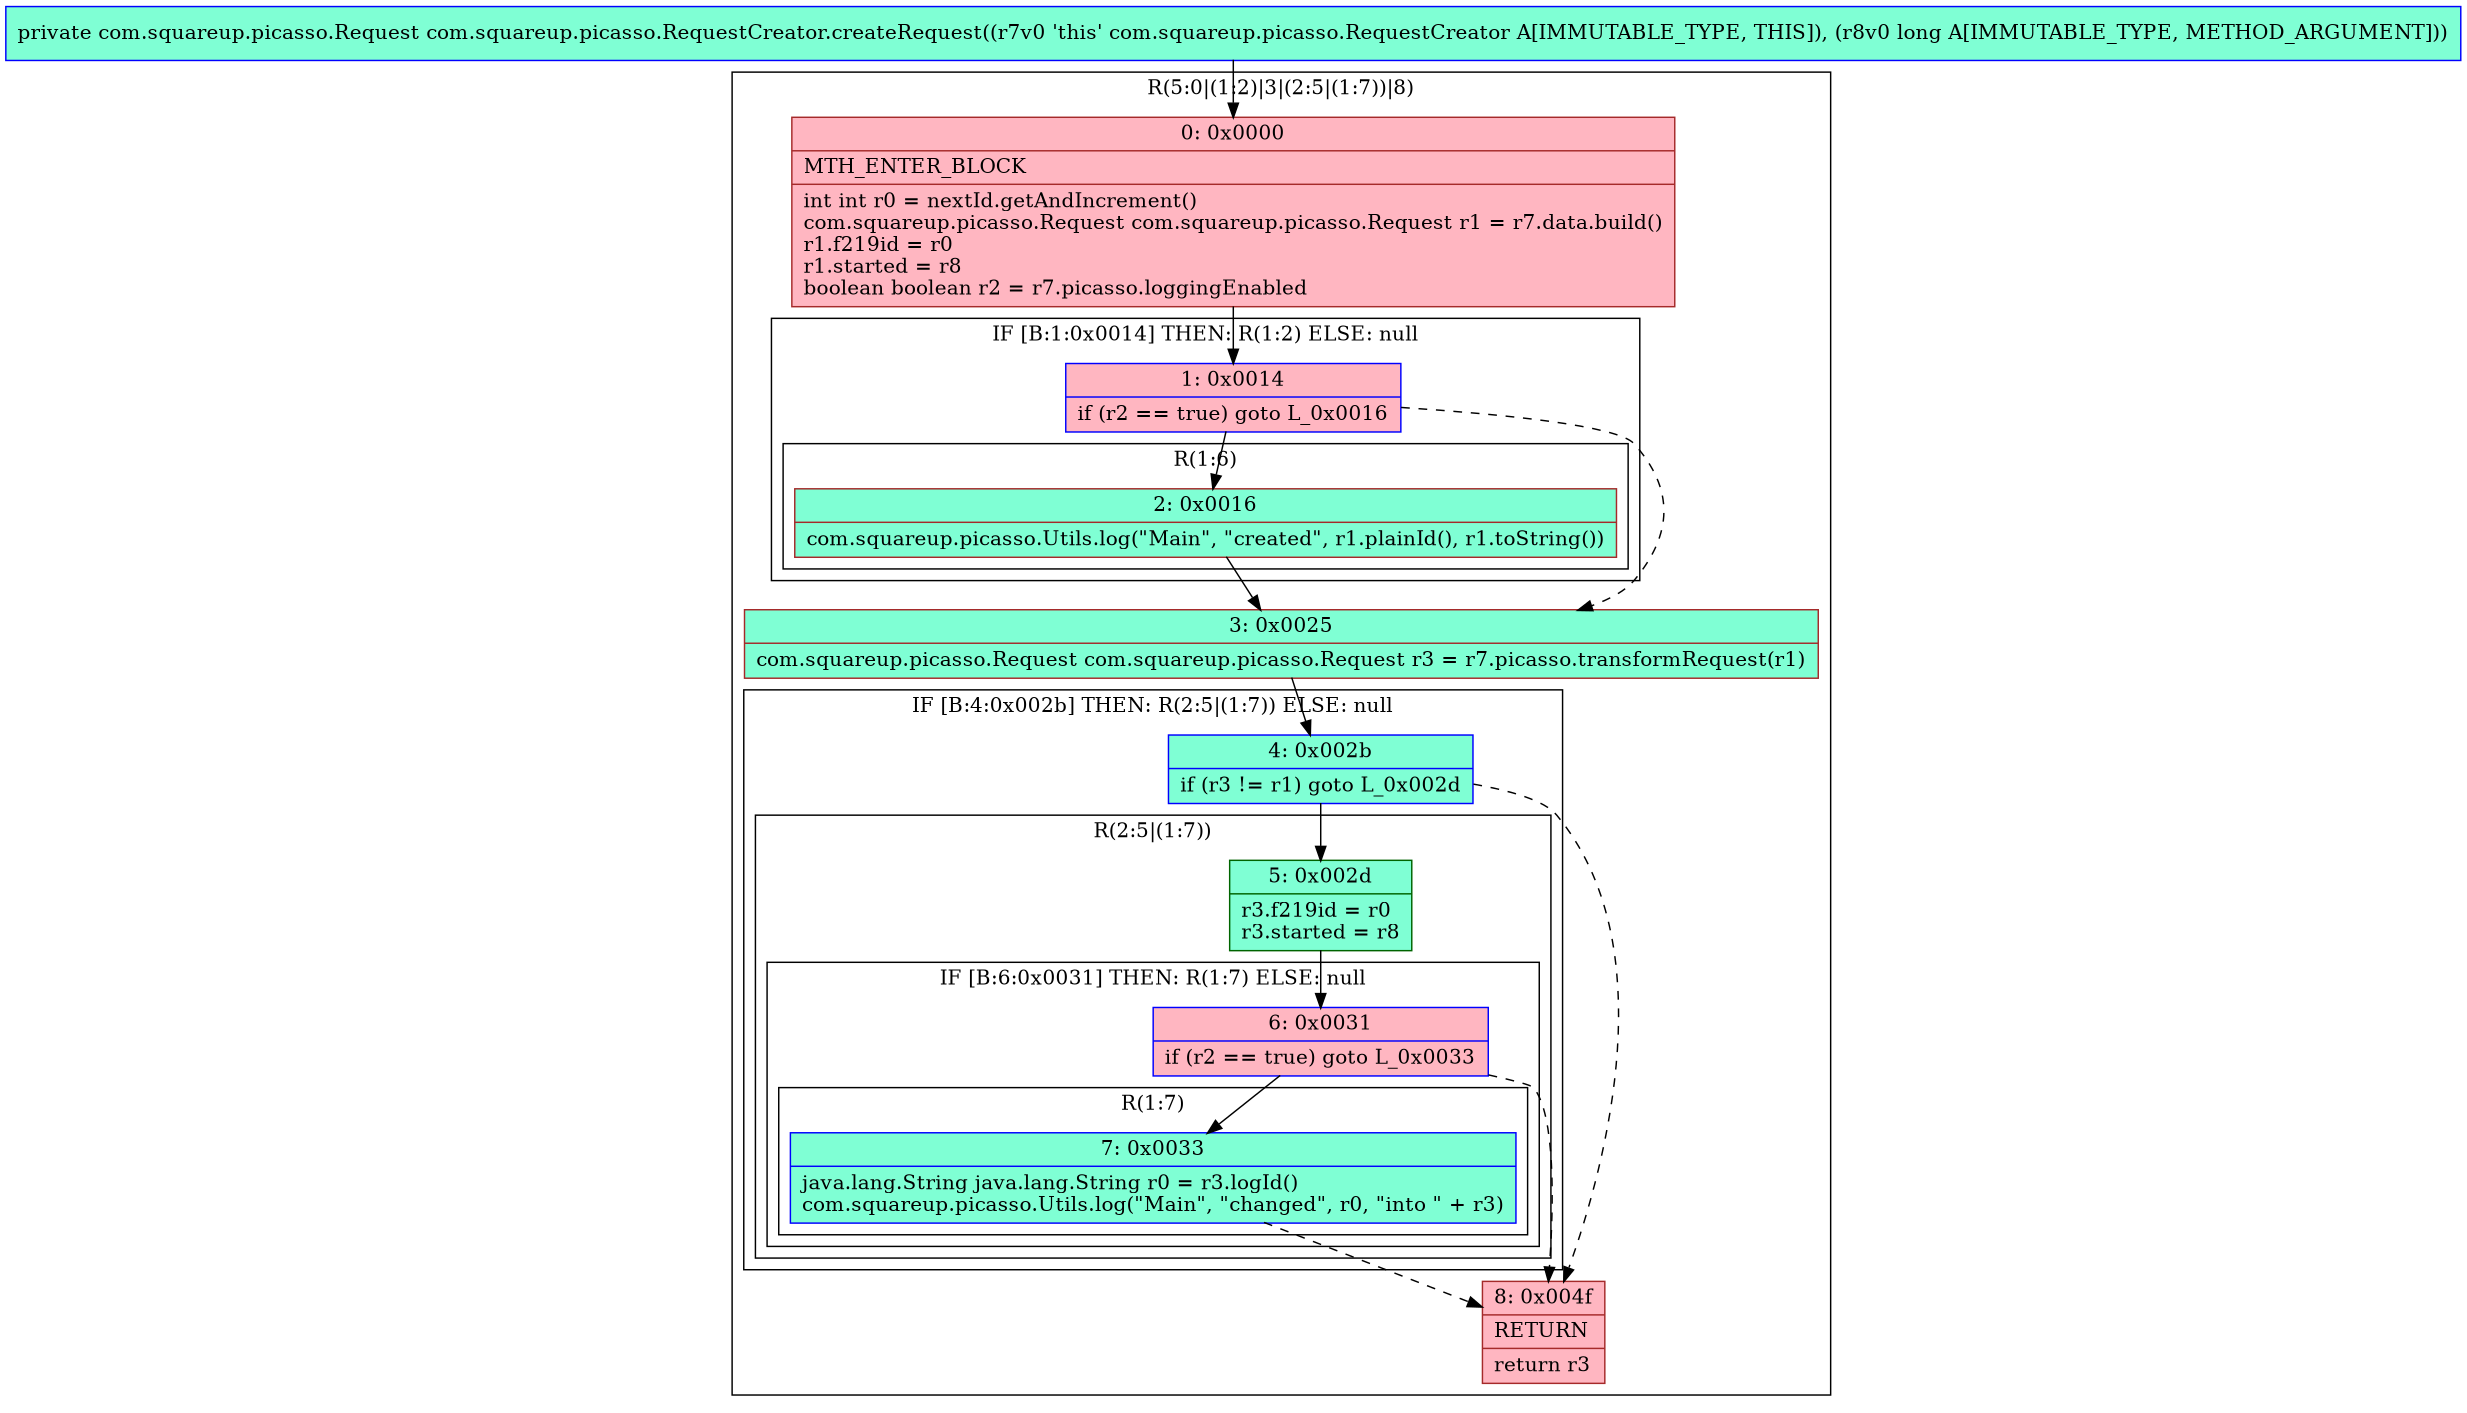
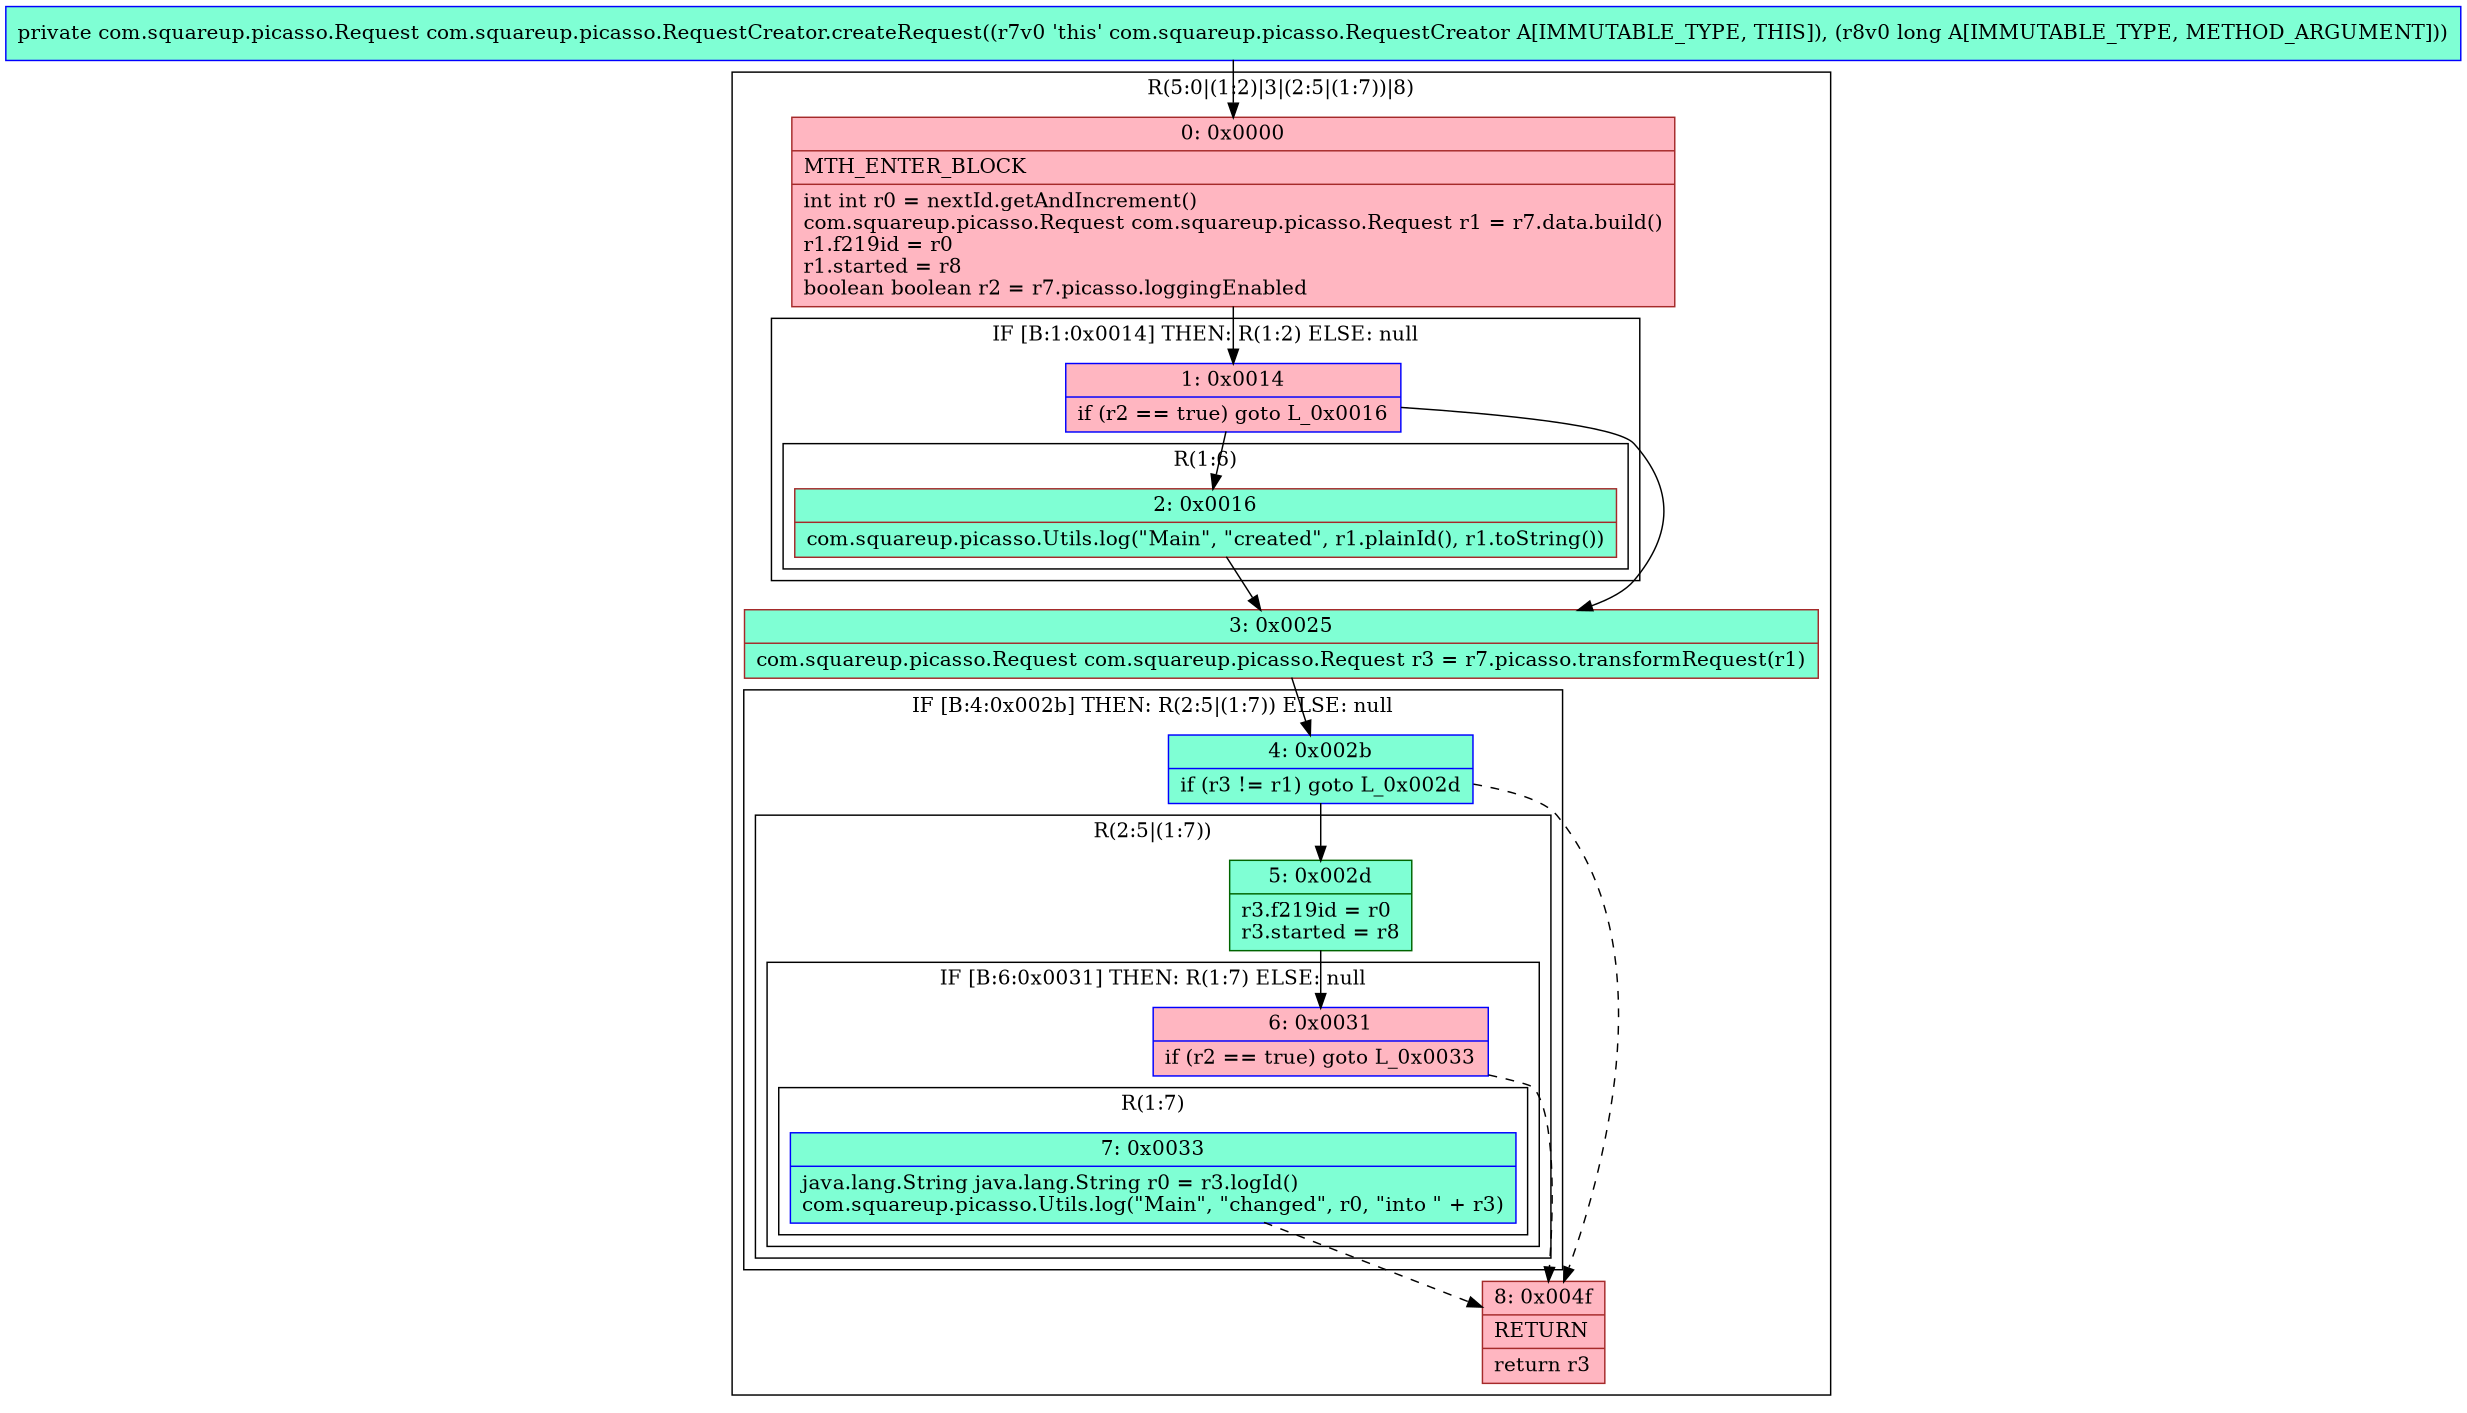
(1608, 432) -> (1608, 432)
(1250, 1100) -> none
